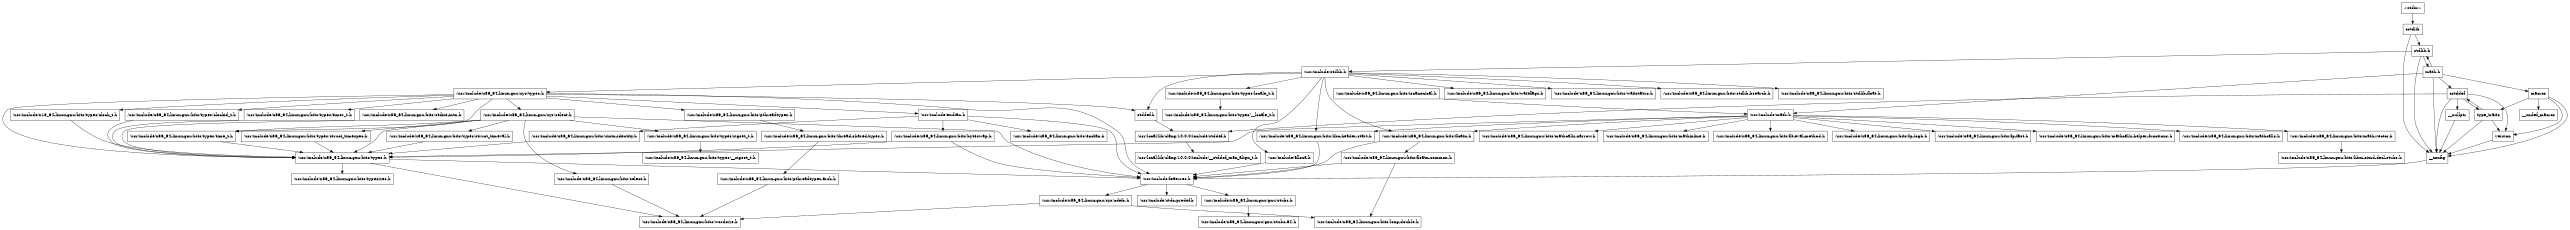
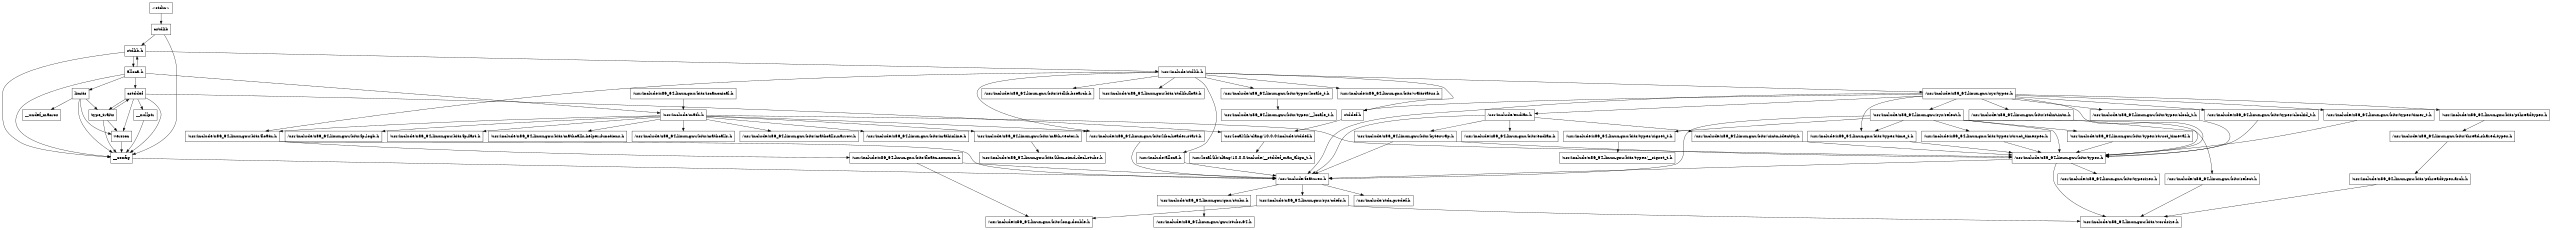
(2433, 72) -> (135, 72)
(1495, 94) -> none
(2538, 94) -> (81, 94)
(65, 115) -> (2145, 115)
(1770, 136) -> none
